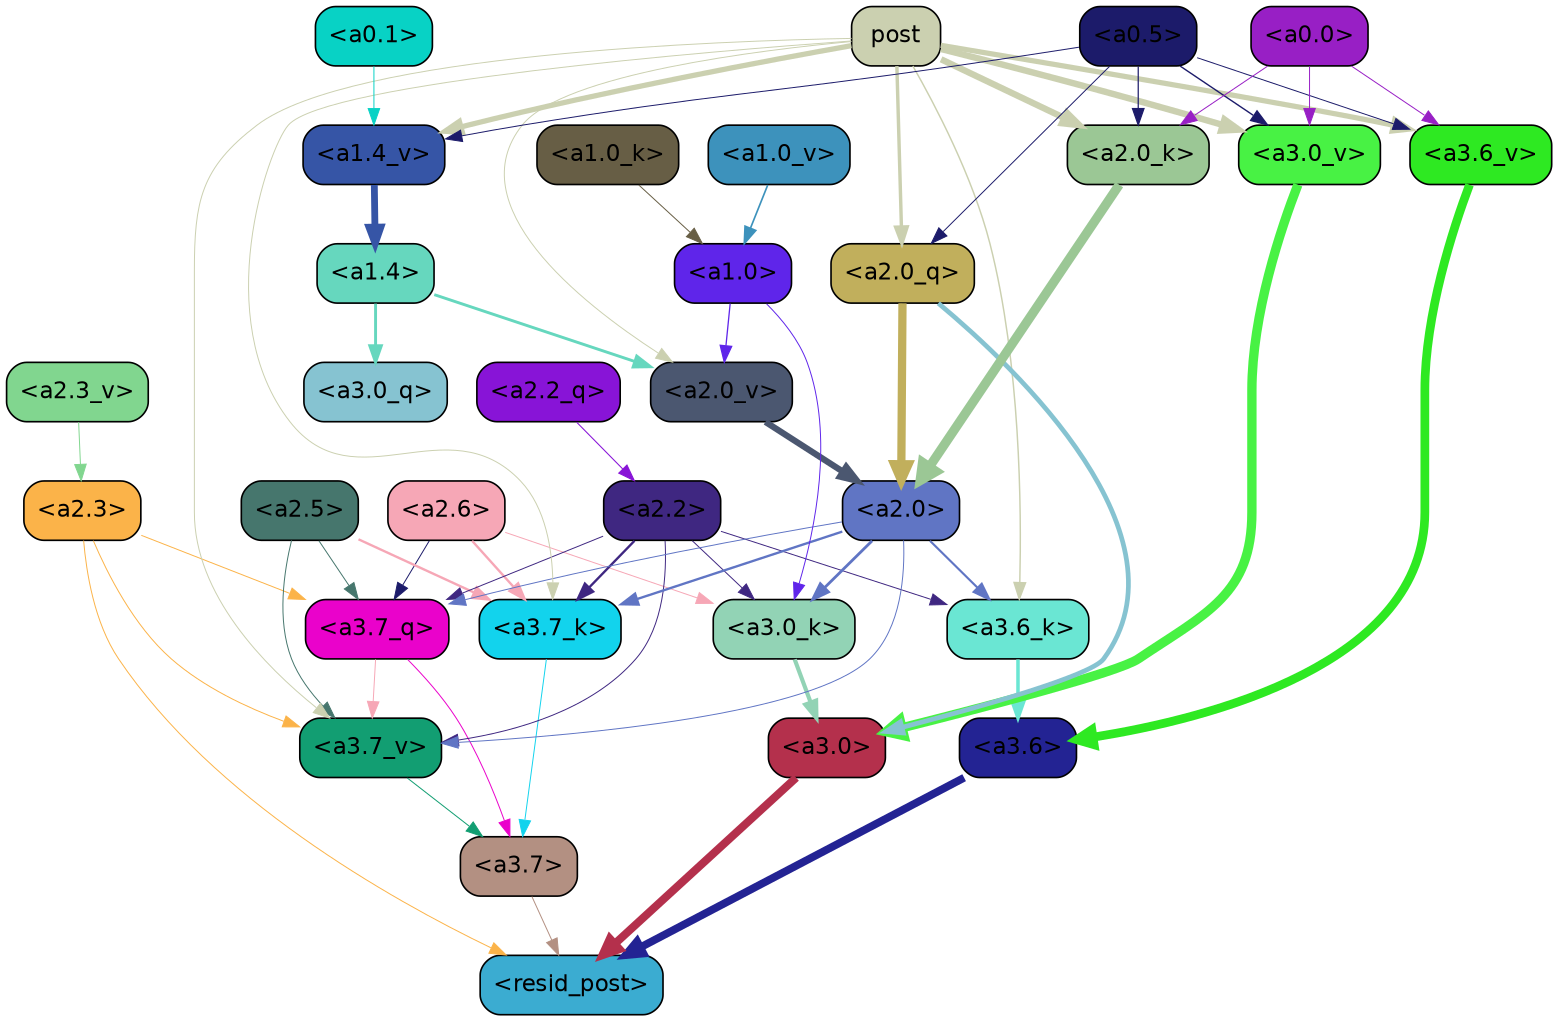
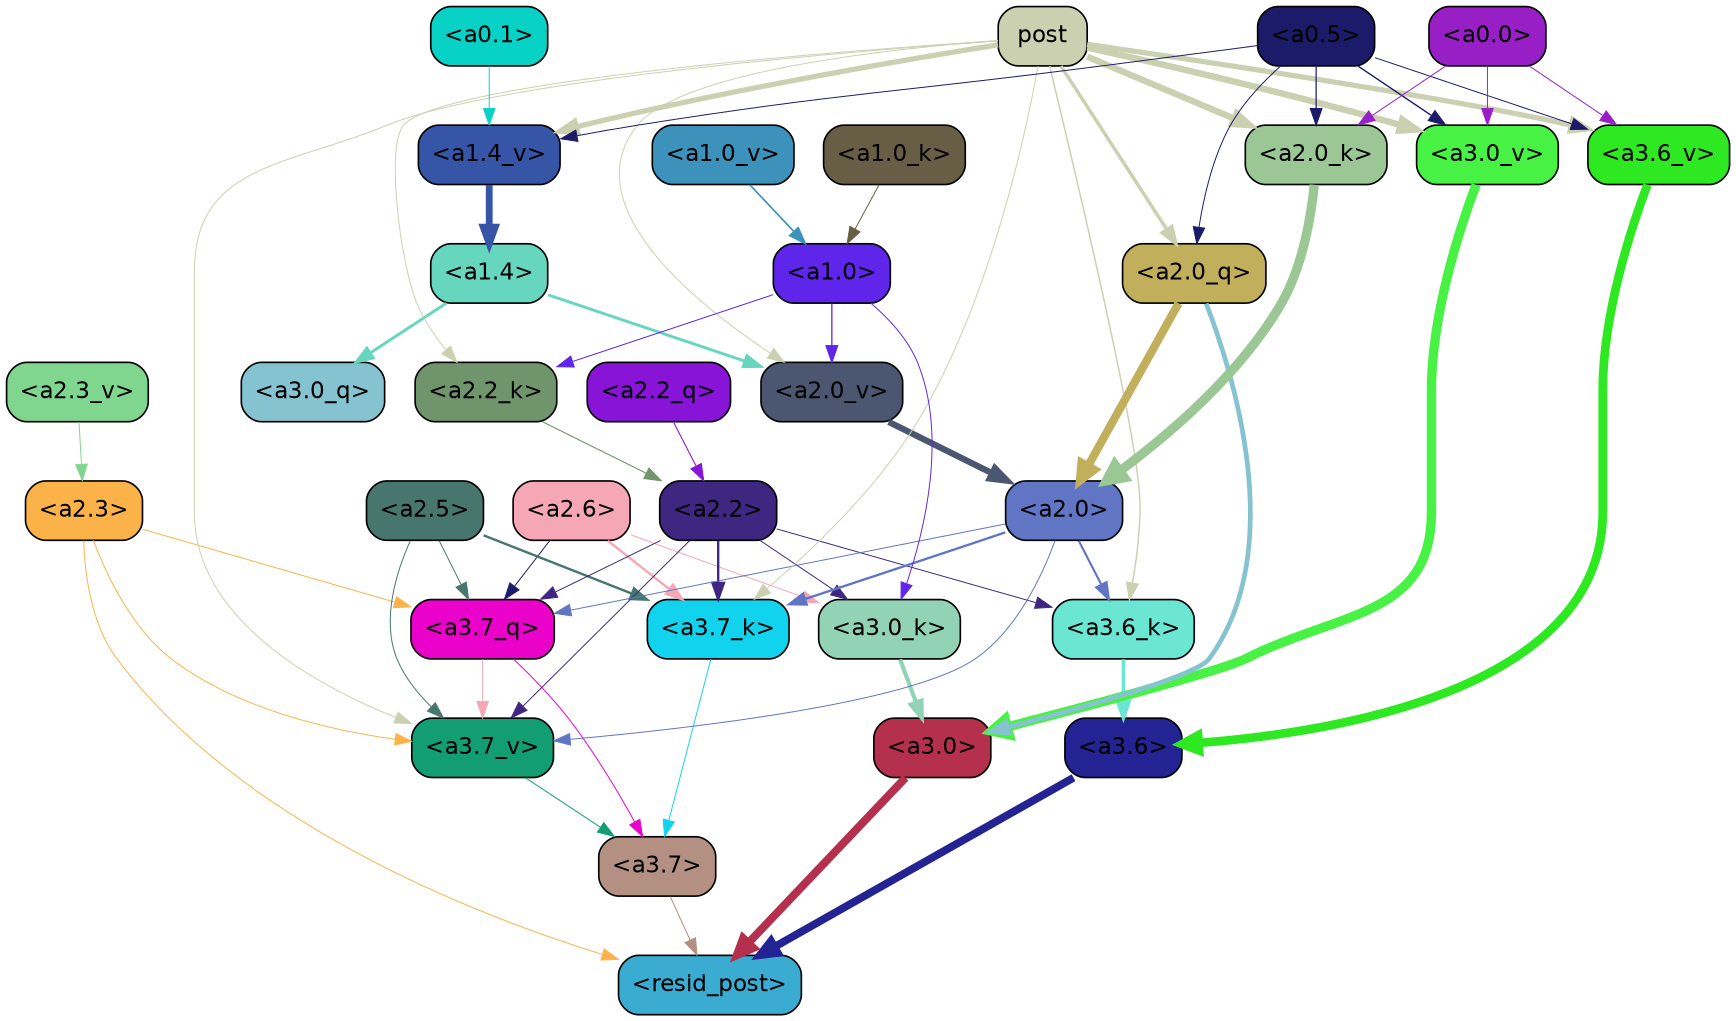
none -> (486, 392)
(851, 562) -> none
(425, 570) -> (558, 564)
